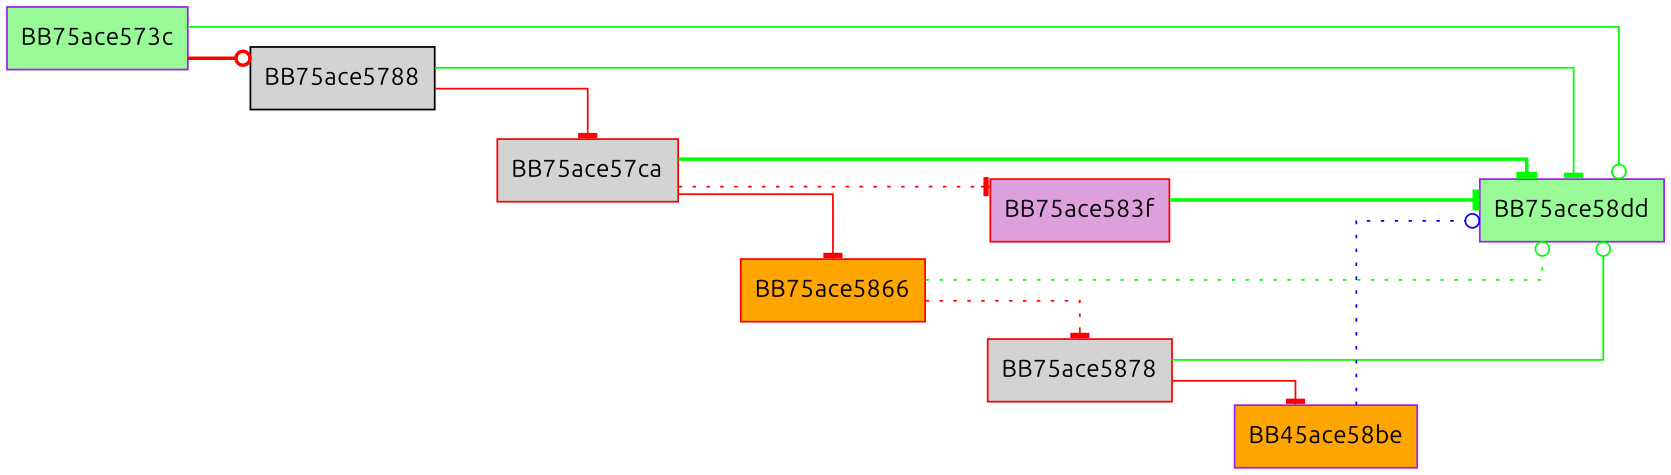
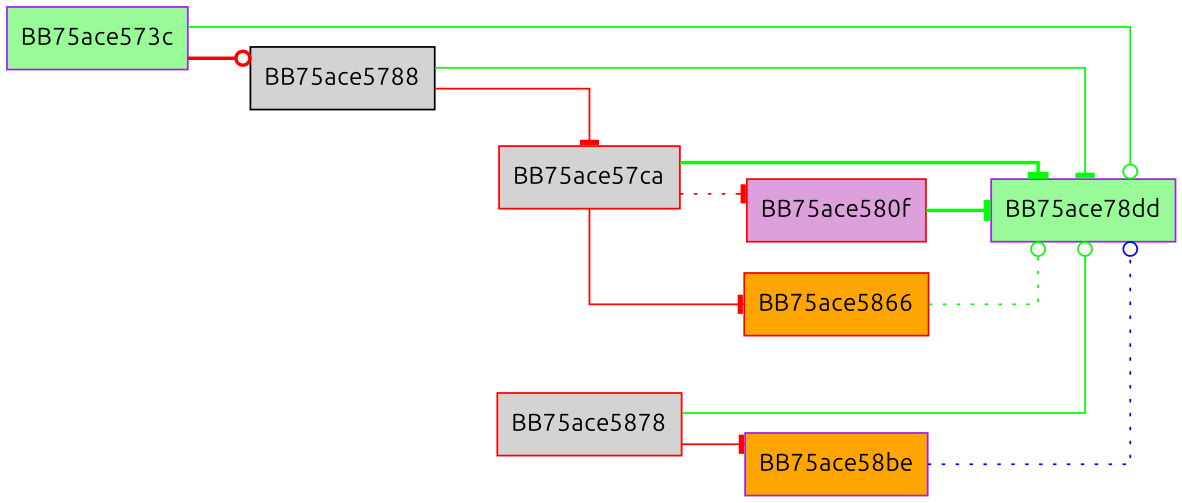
(1080, 210) -> (836, 210)
(1572, 210) -> (1083, 210)
(1017, 301) -> none
(1326, 436) -> (836, 464)
